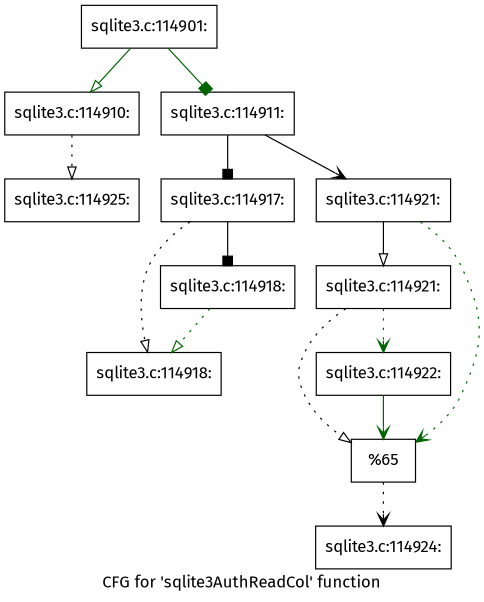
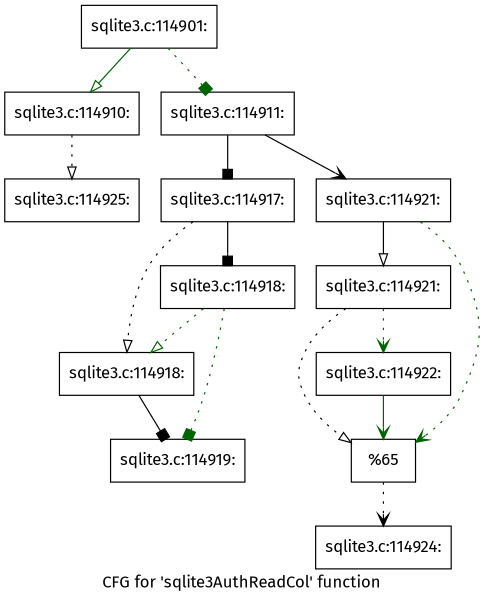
(184, 66) -> (184, 66)
none -> (178, 461)
